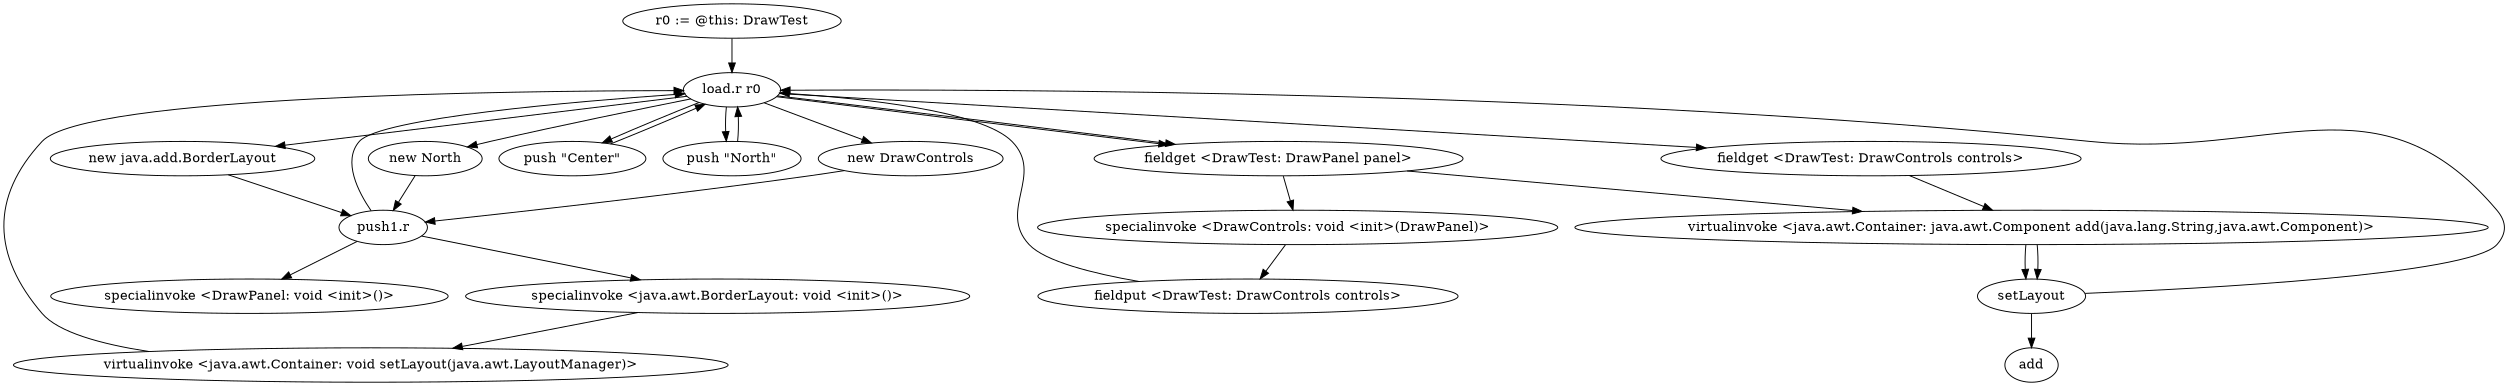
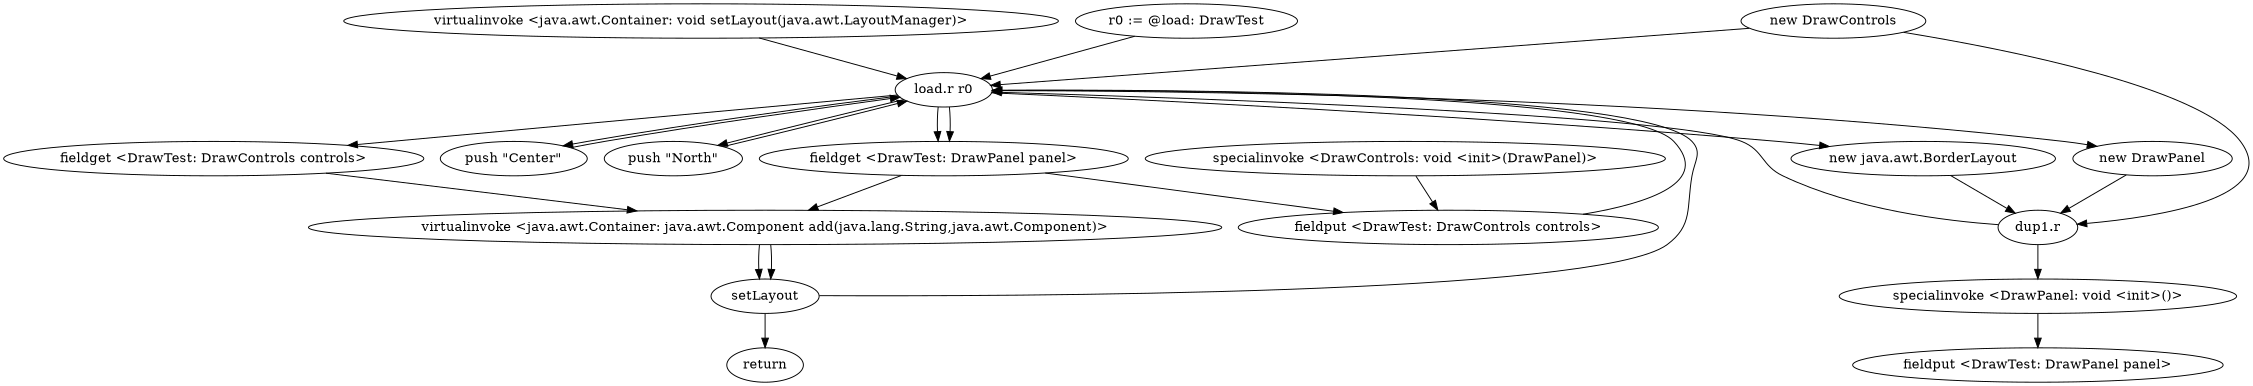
(732, 21) -> (1187, 21)
(813, 121) -> (1375, 56)
(183, 159) -> (1923, 159)
(425, 159) -> (2153, 159)
(1287, 188) -> (1189, 192)
(383, 227) -> (2038, 227)
(718, 296) -> none
(2032, 365) -> (765, 365)
none -> (2038, 365)
